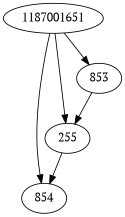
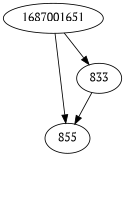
(53, 18) -> (53, 18)
(99, 78) -> (99, 78)
(68, 138) -> (68, 138)
(44, 198) -> none
